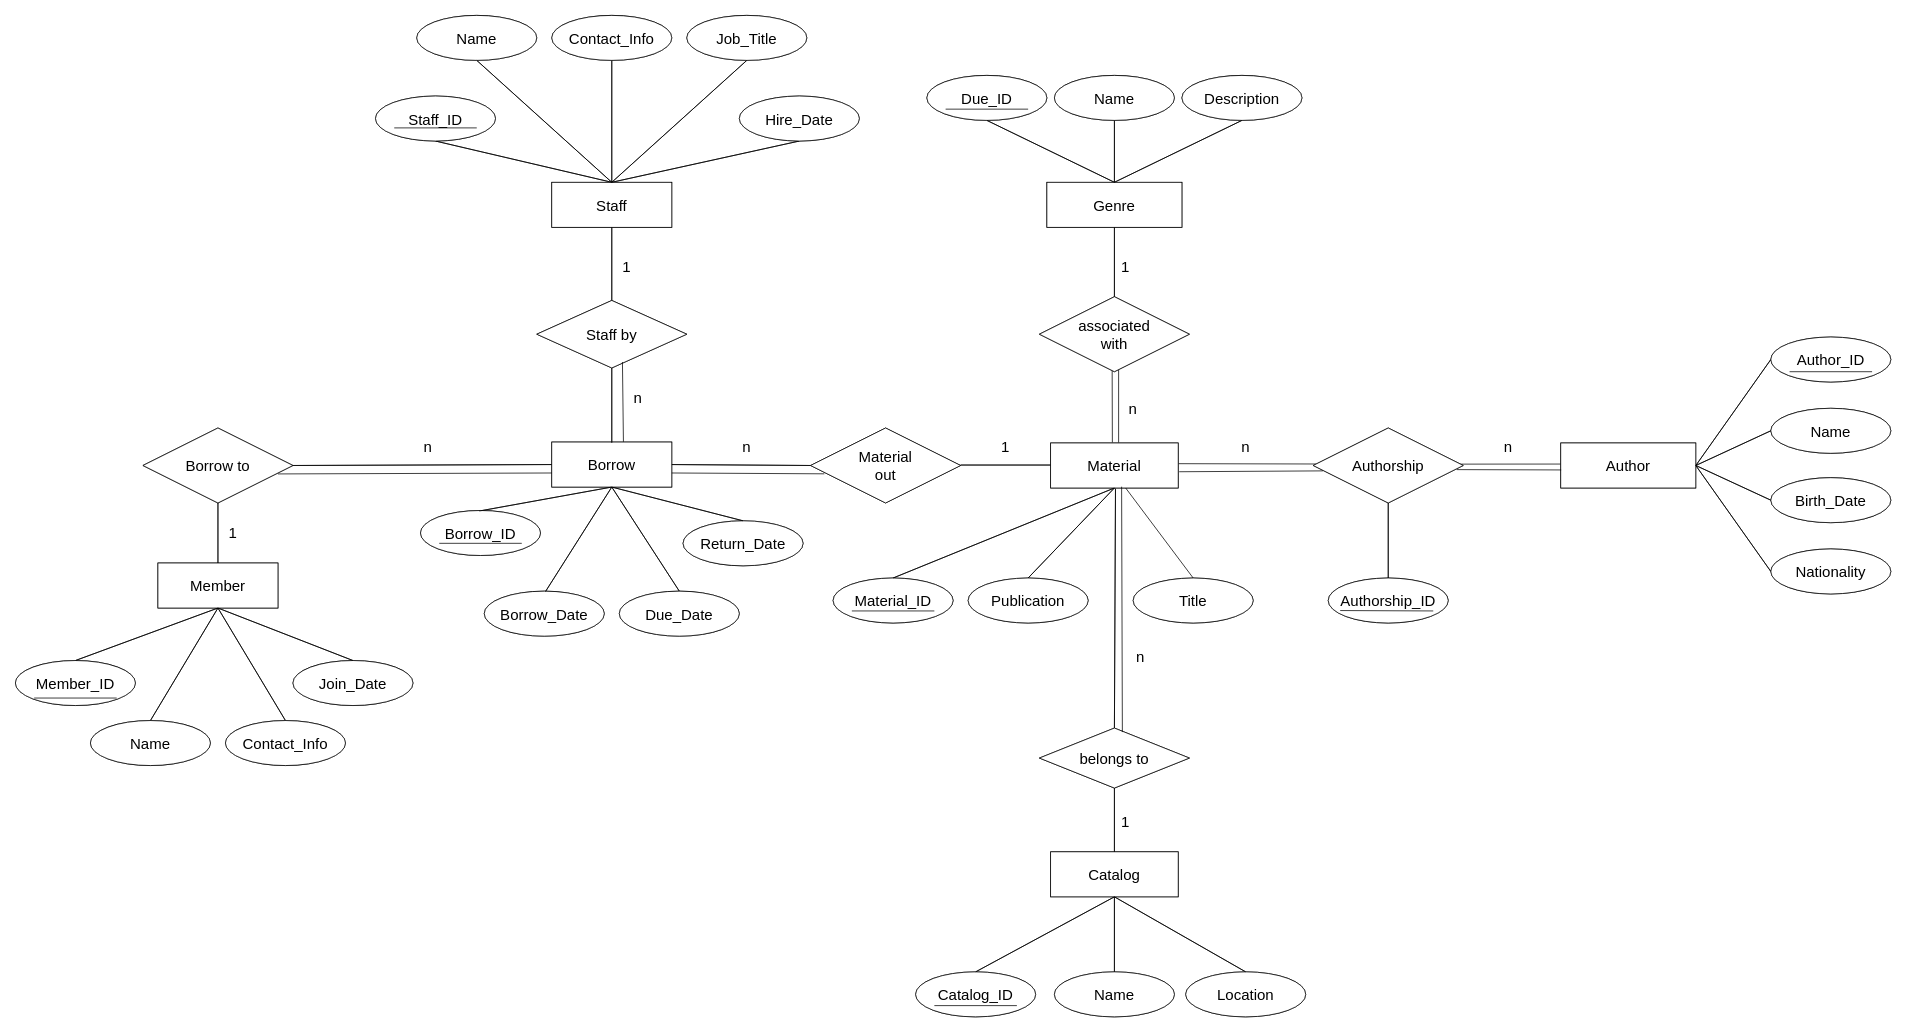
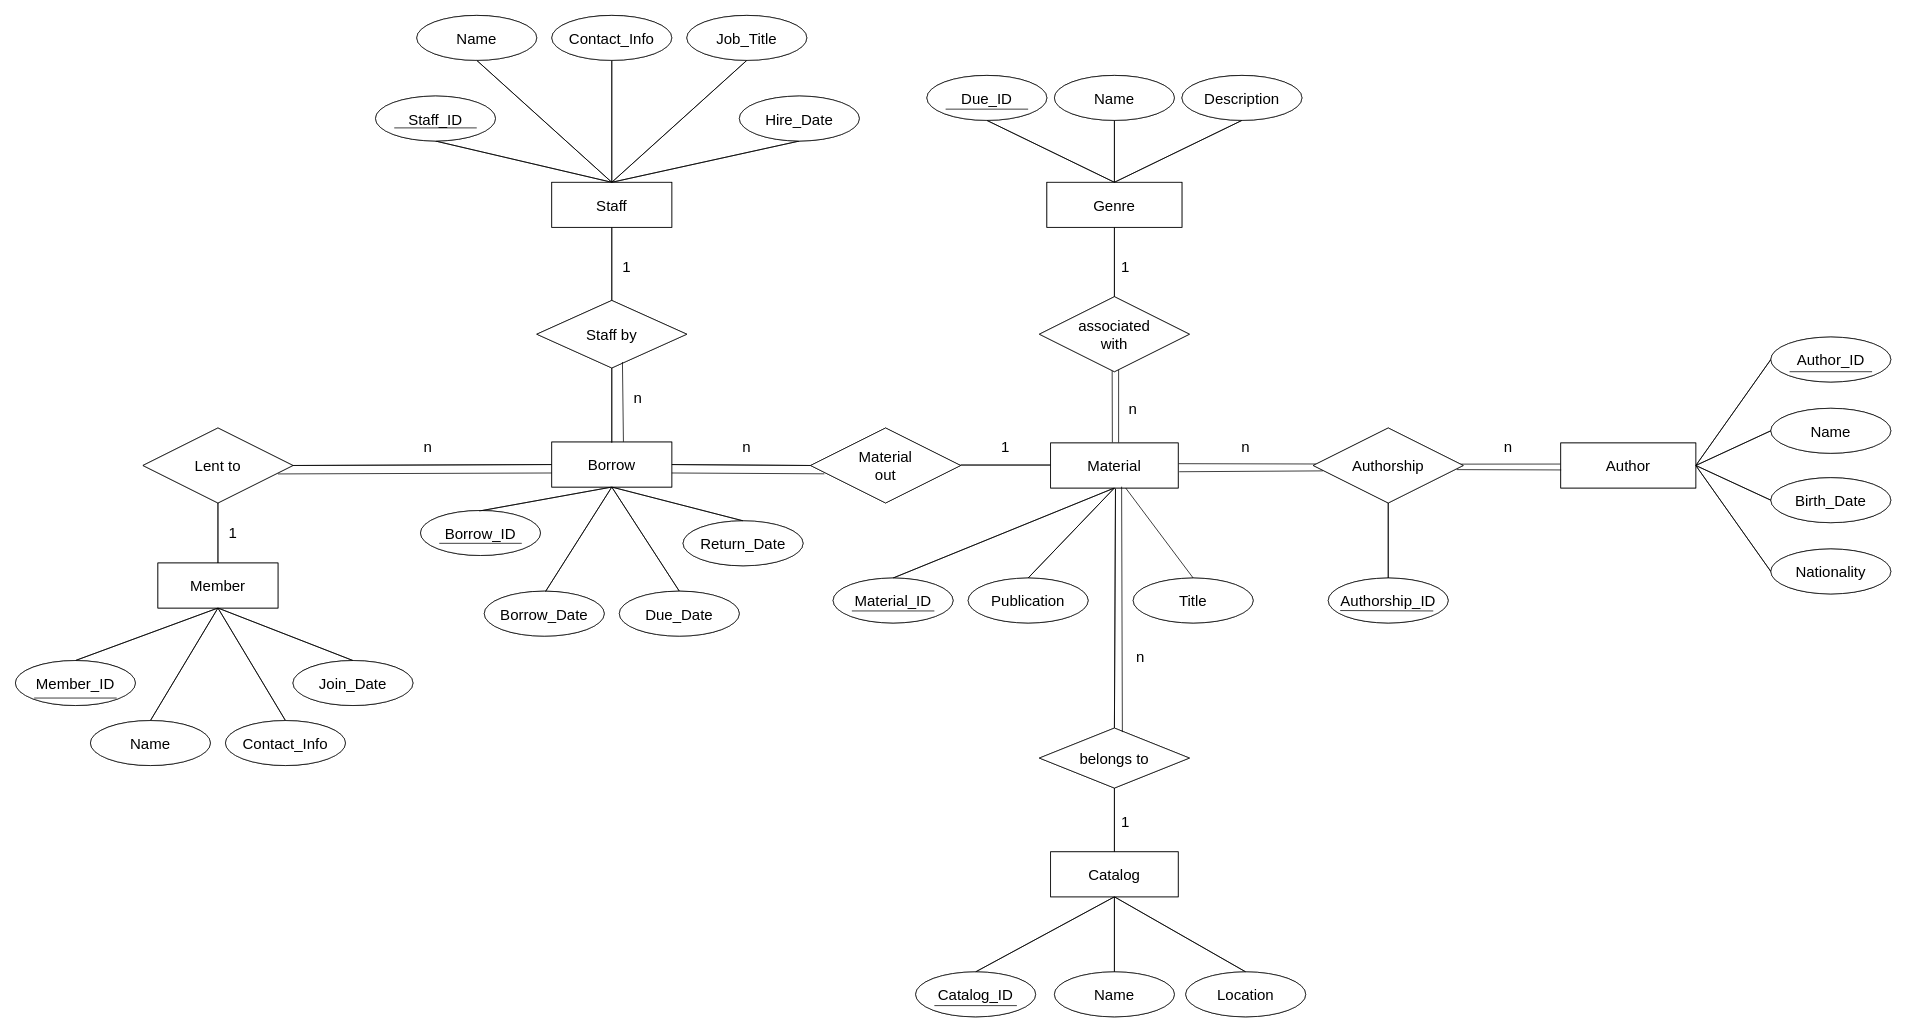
(218, 465) -> (218, 465)
